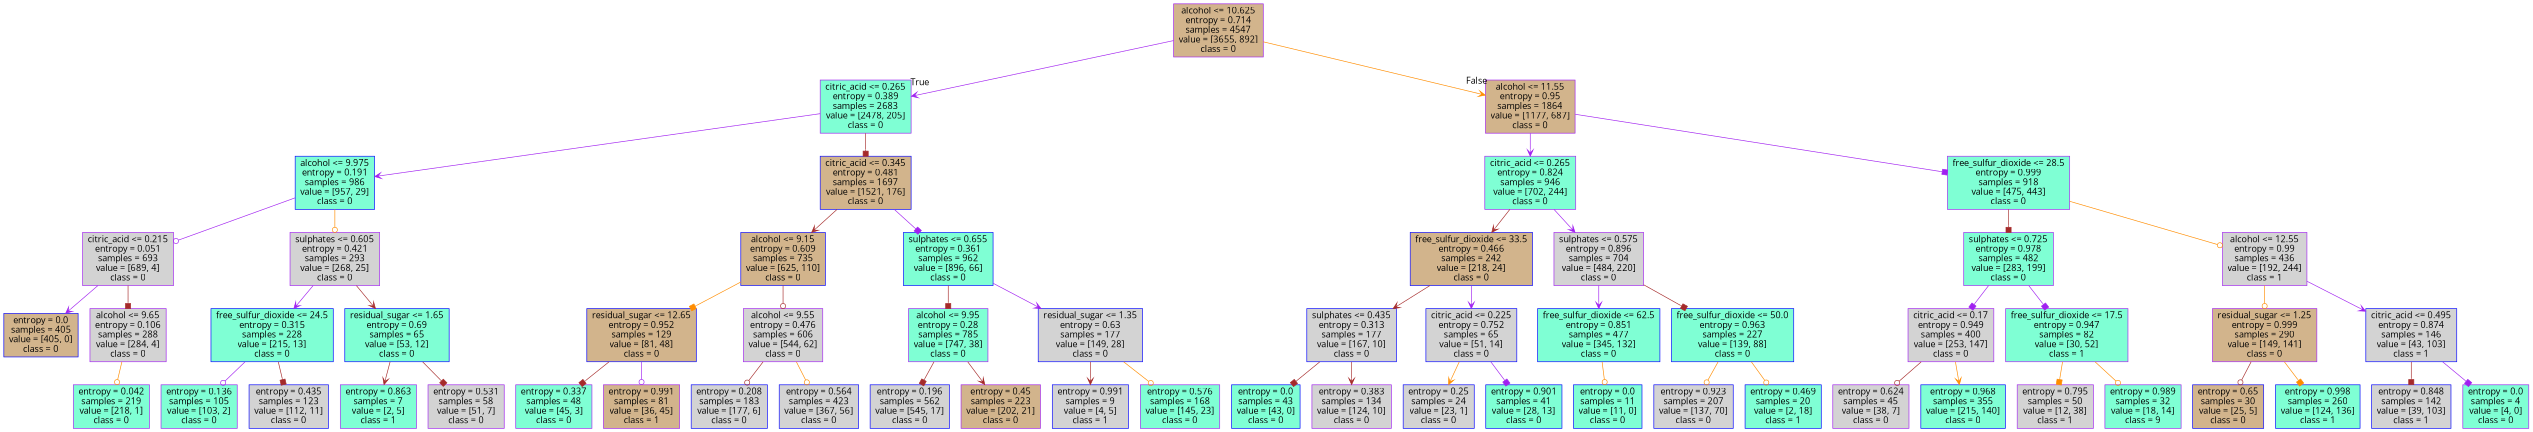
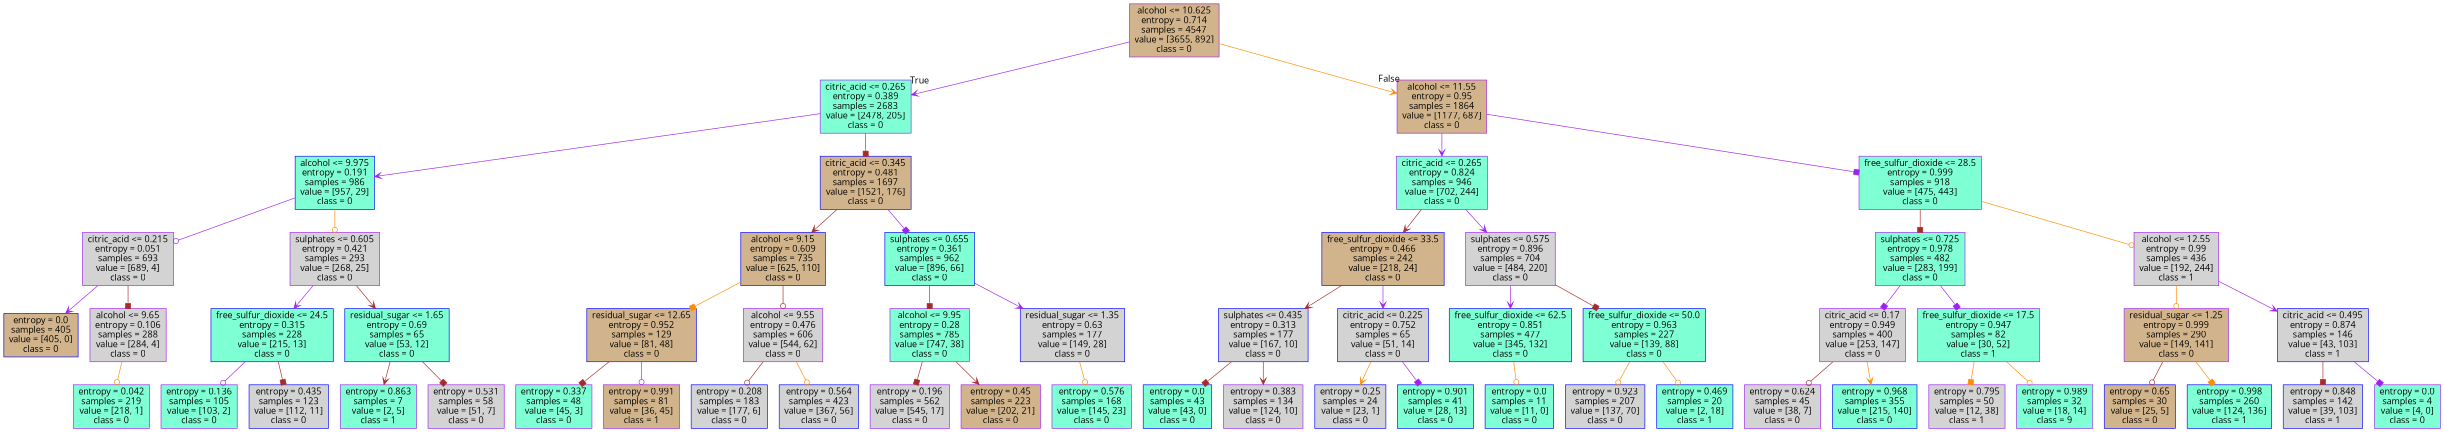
(910, 407) -> (910, 407)
(1090, 407) -> none
